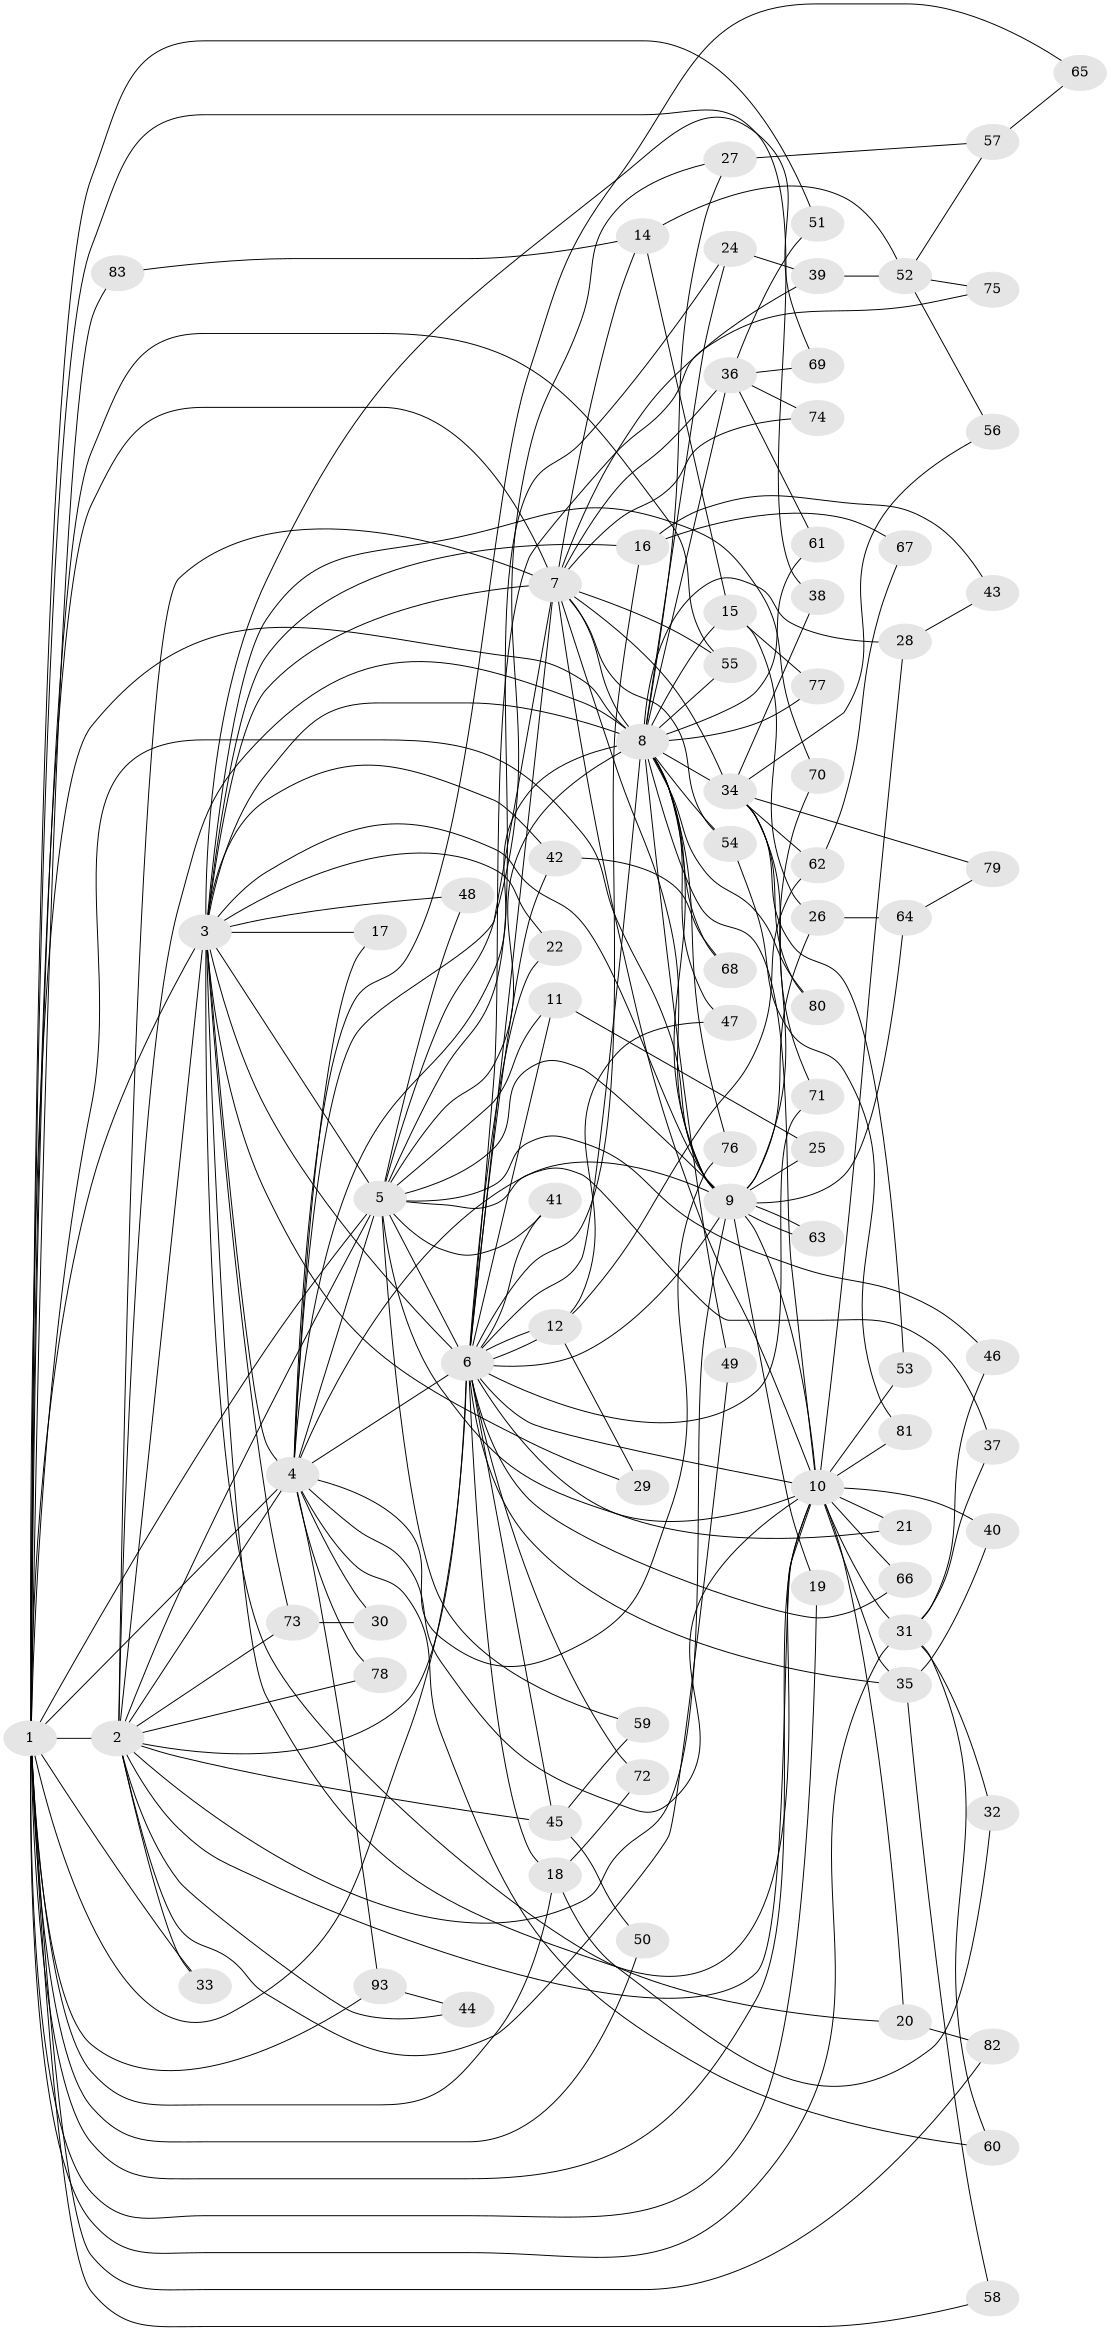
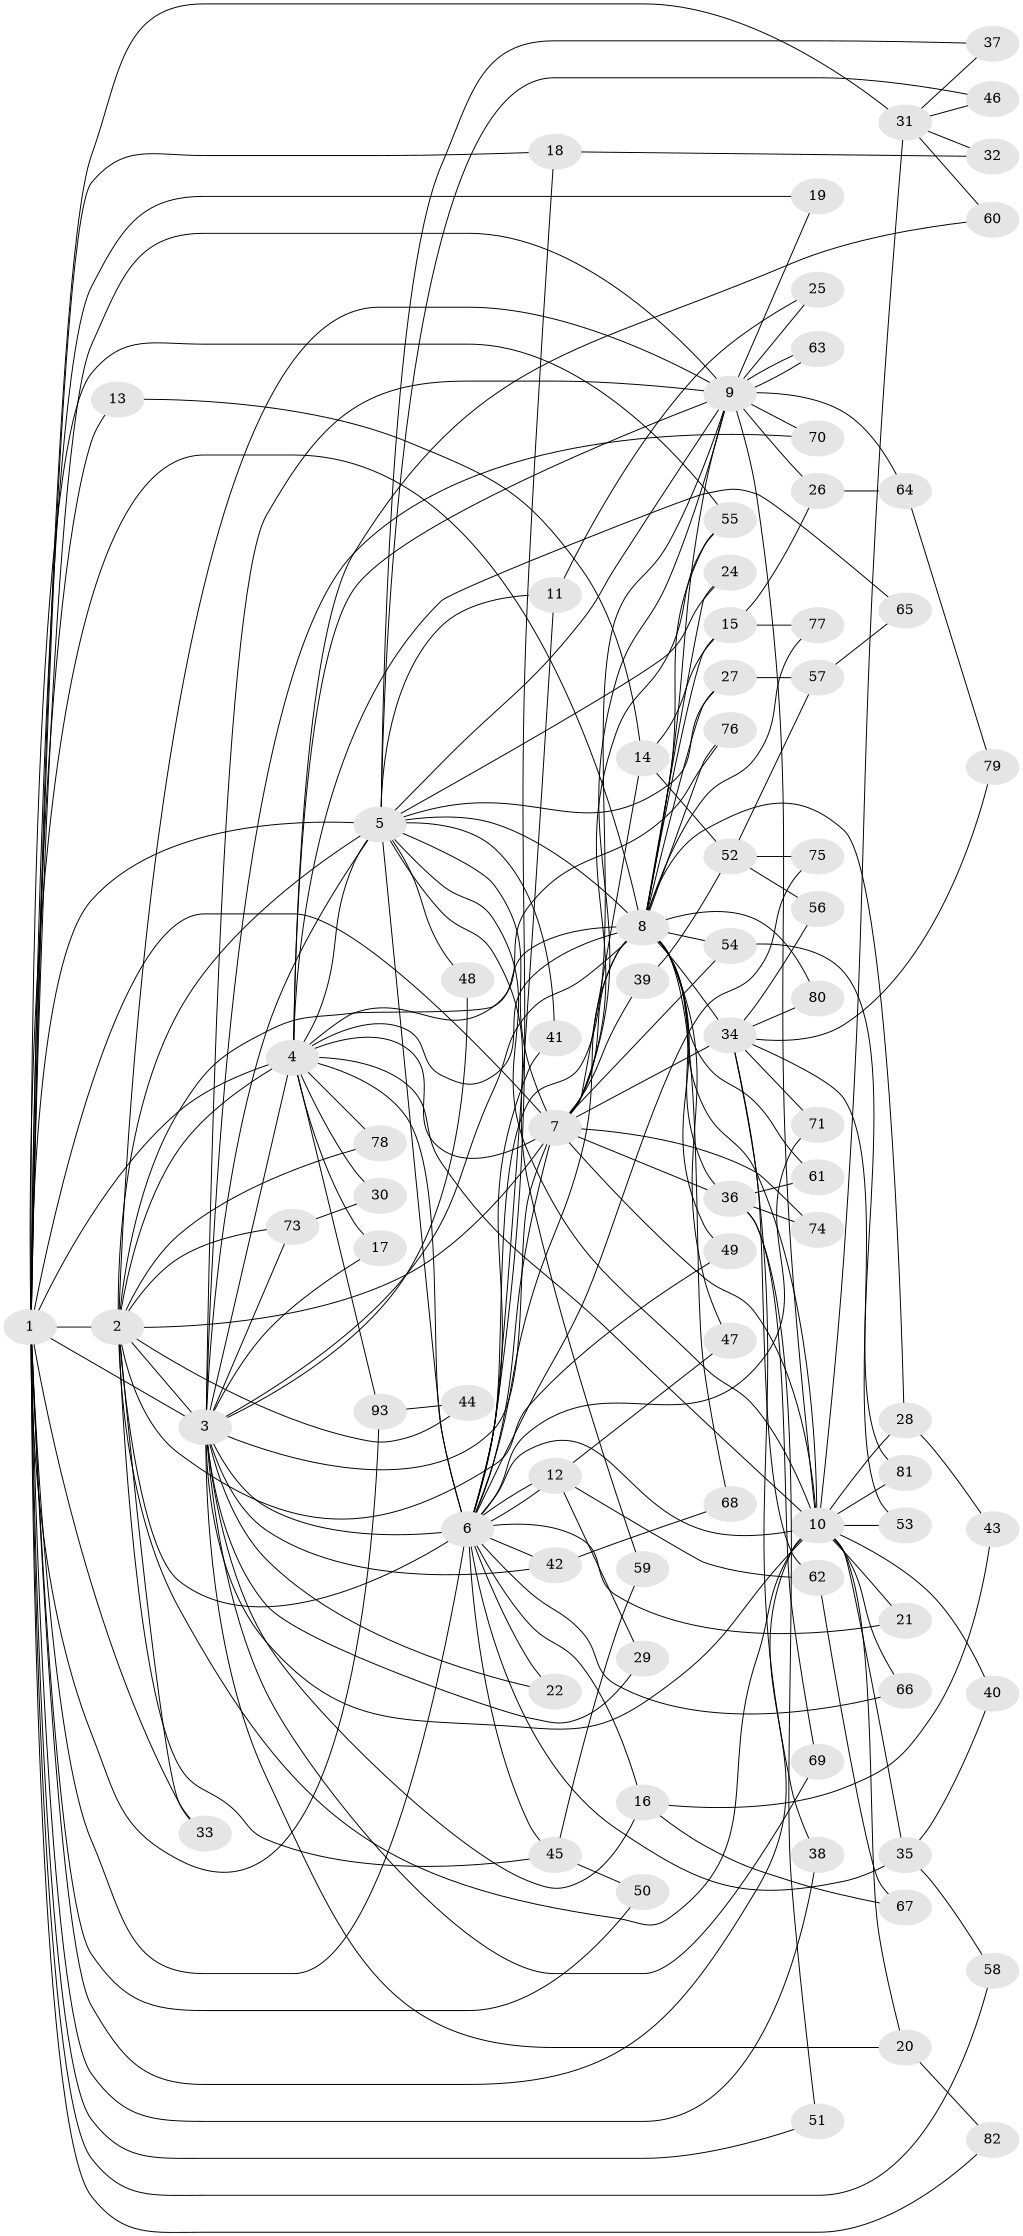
(774, 263) -> none
(118, 273) -> (118, 400)
none -> (513, 920)
(643, 1777) -> none
